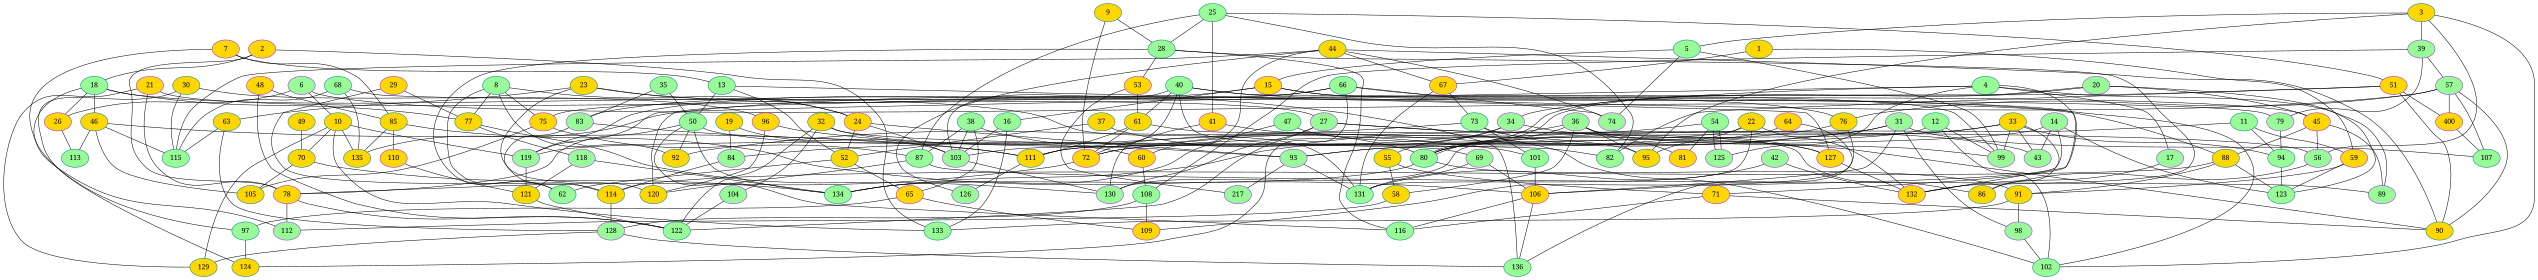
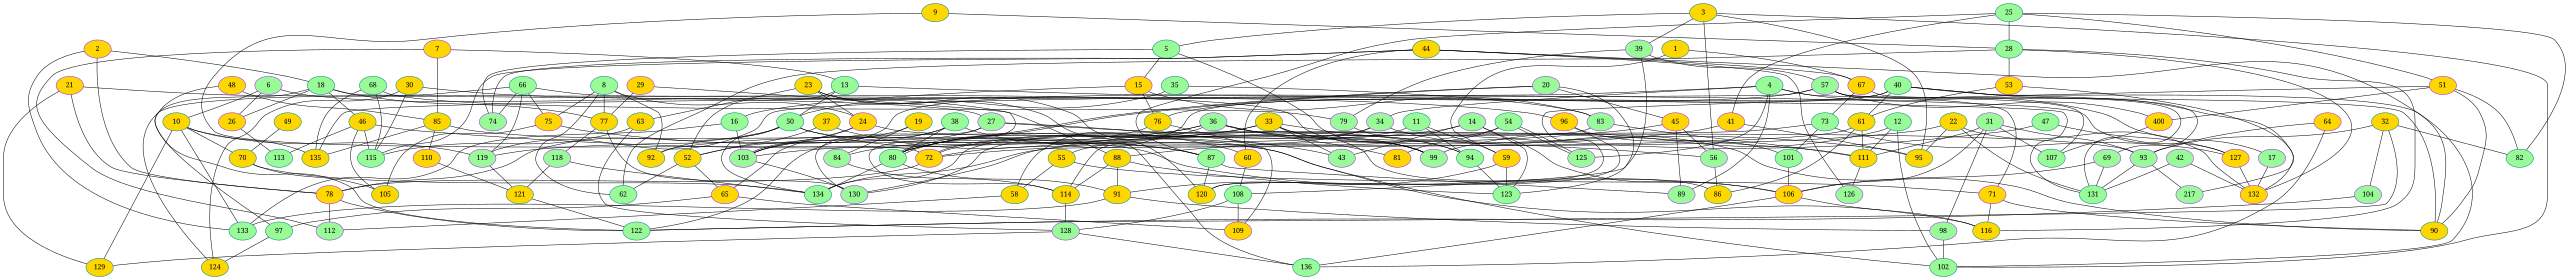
(1794, 98) -> none
(1400, 231) -> (1986, 231)
